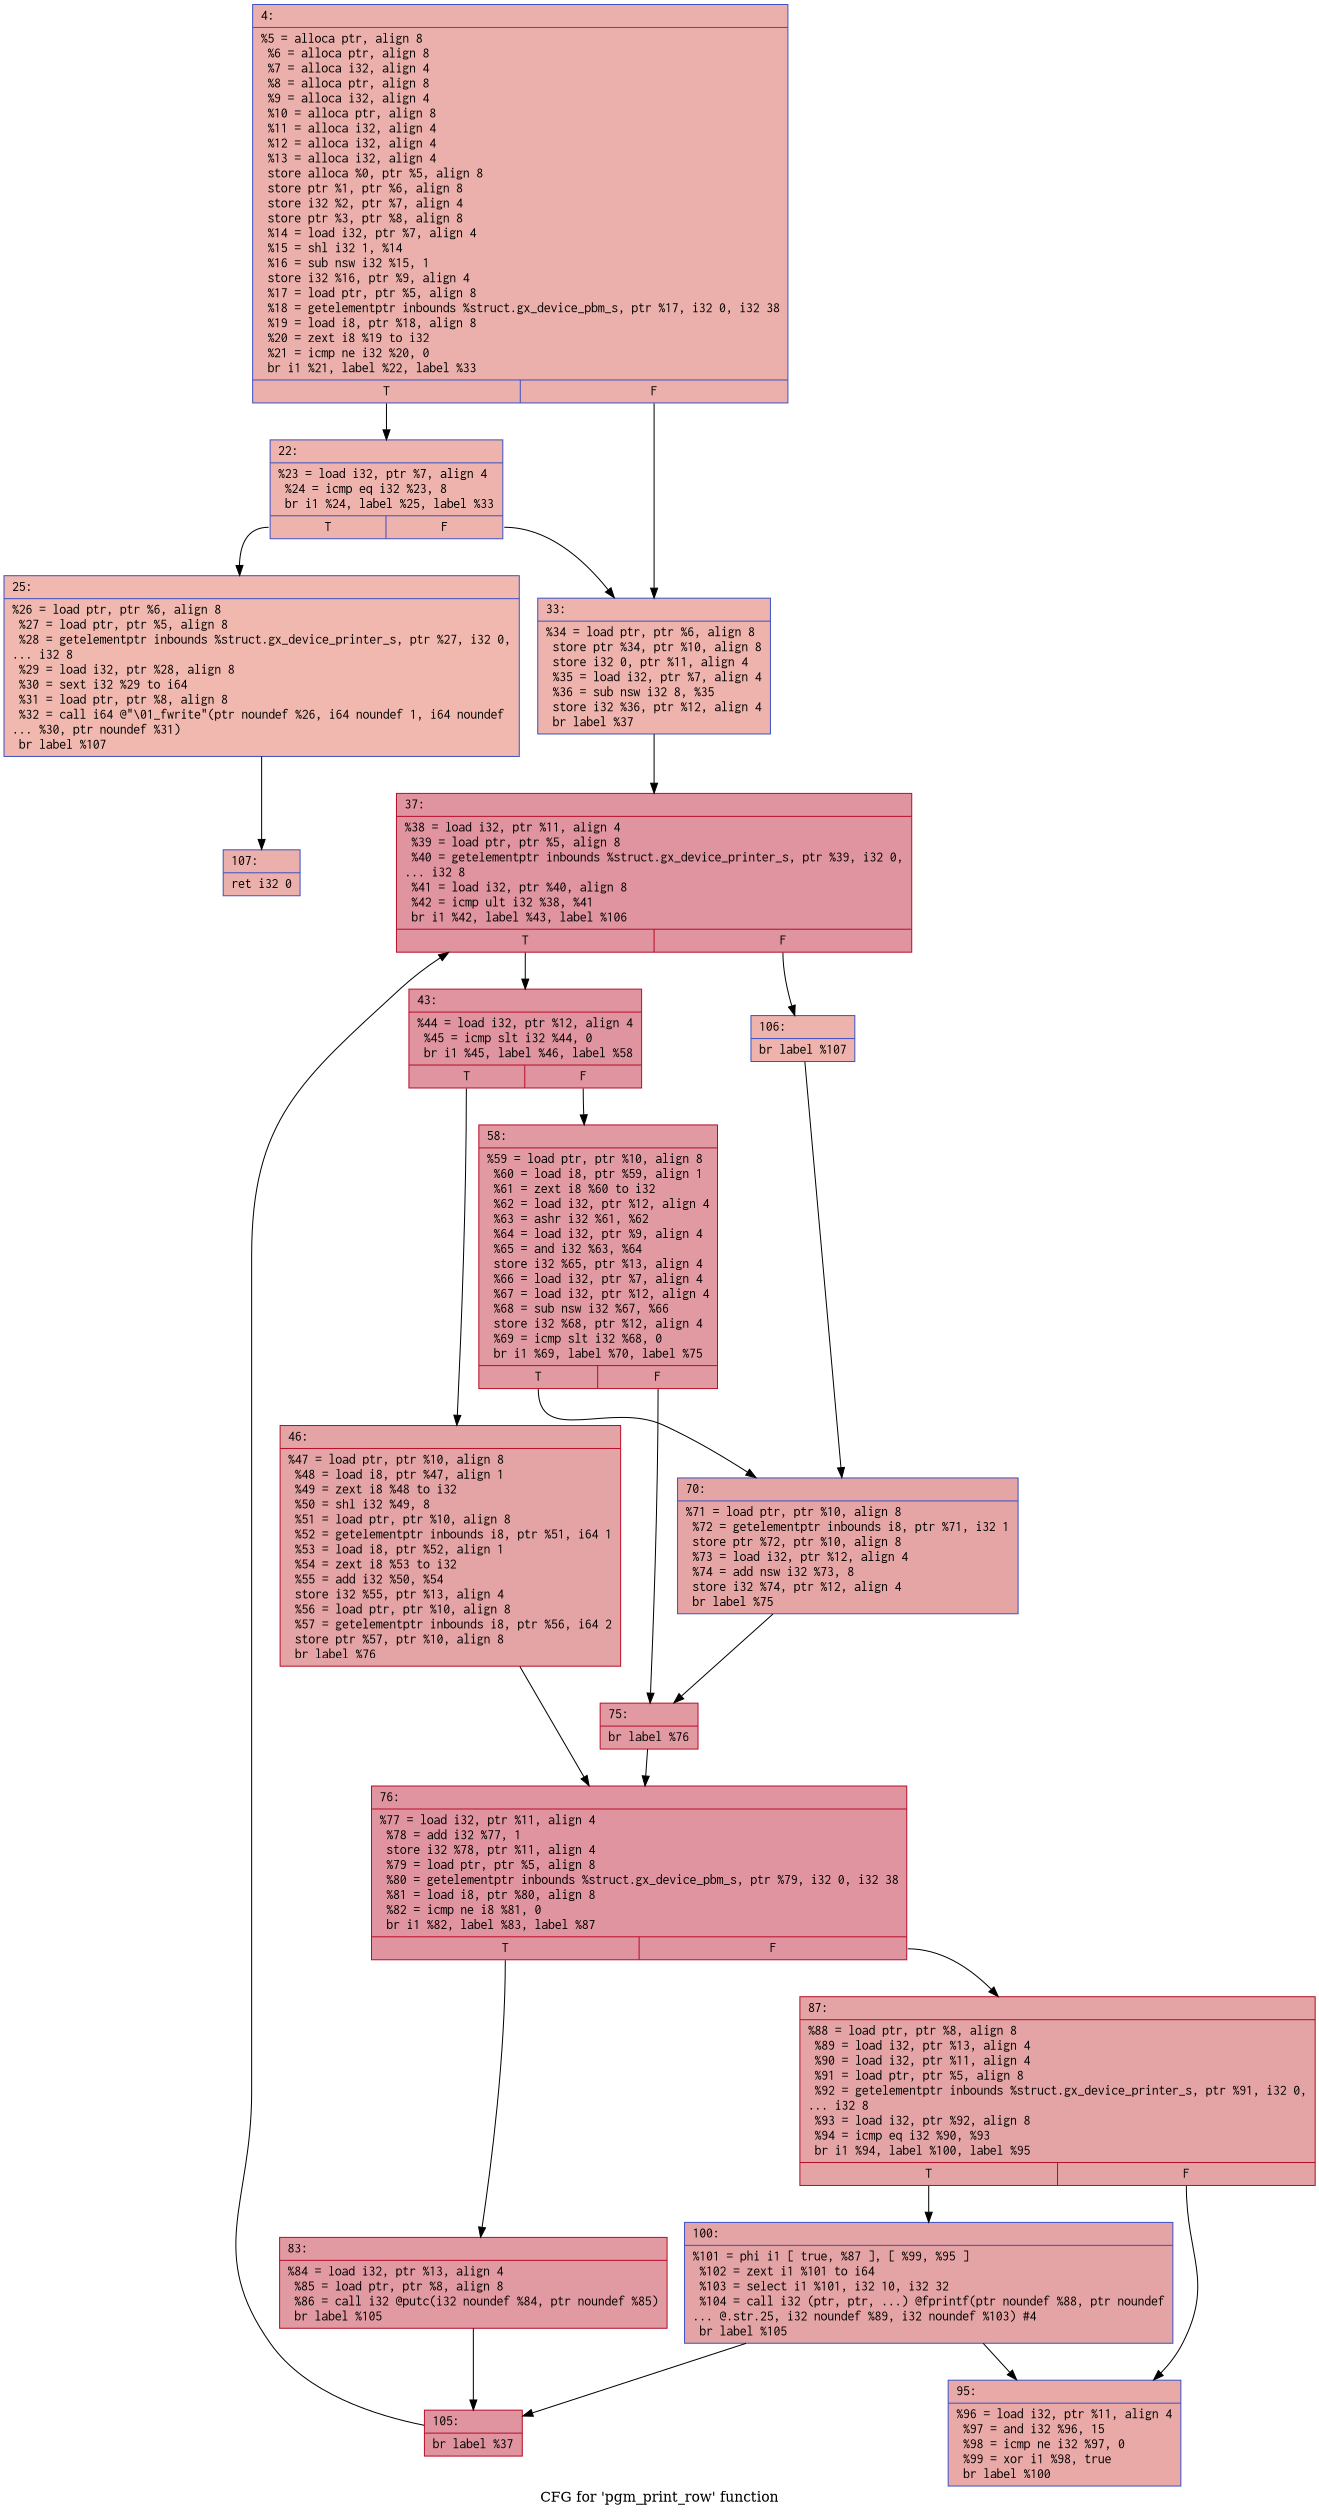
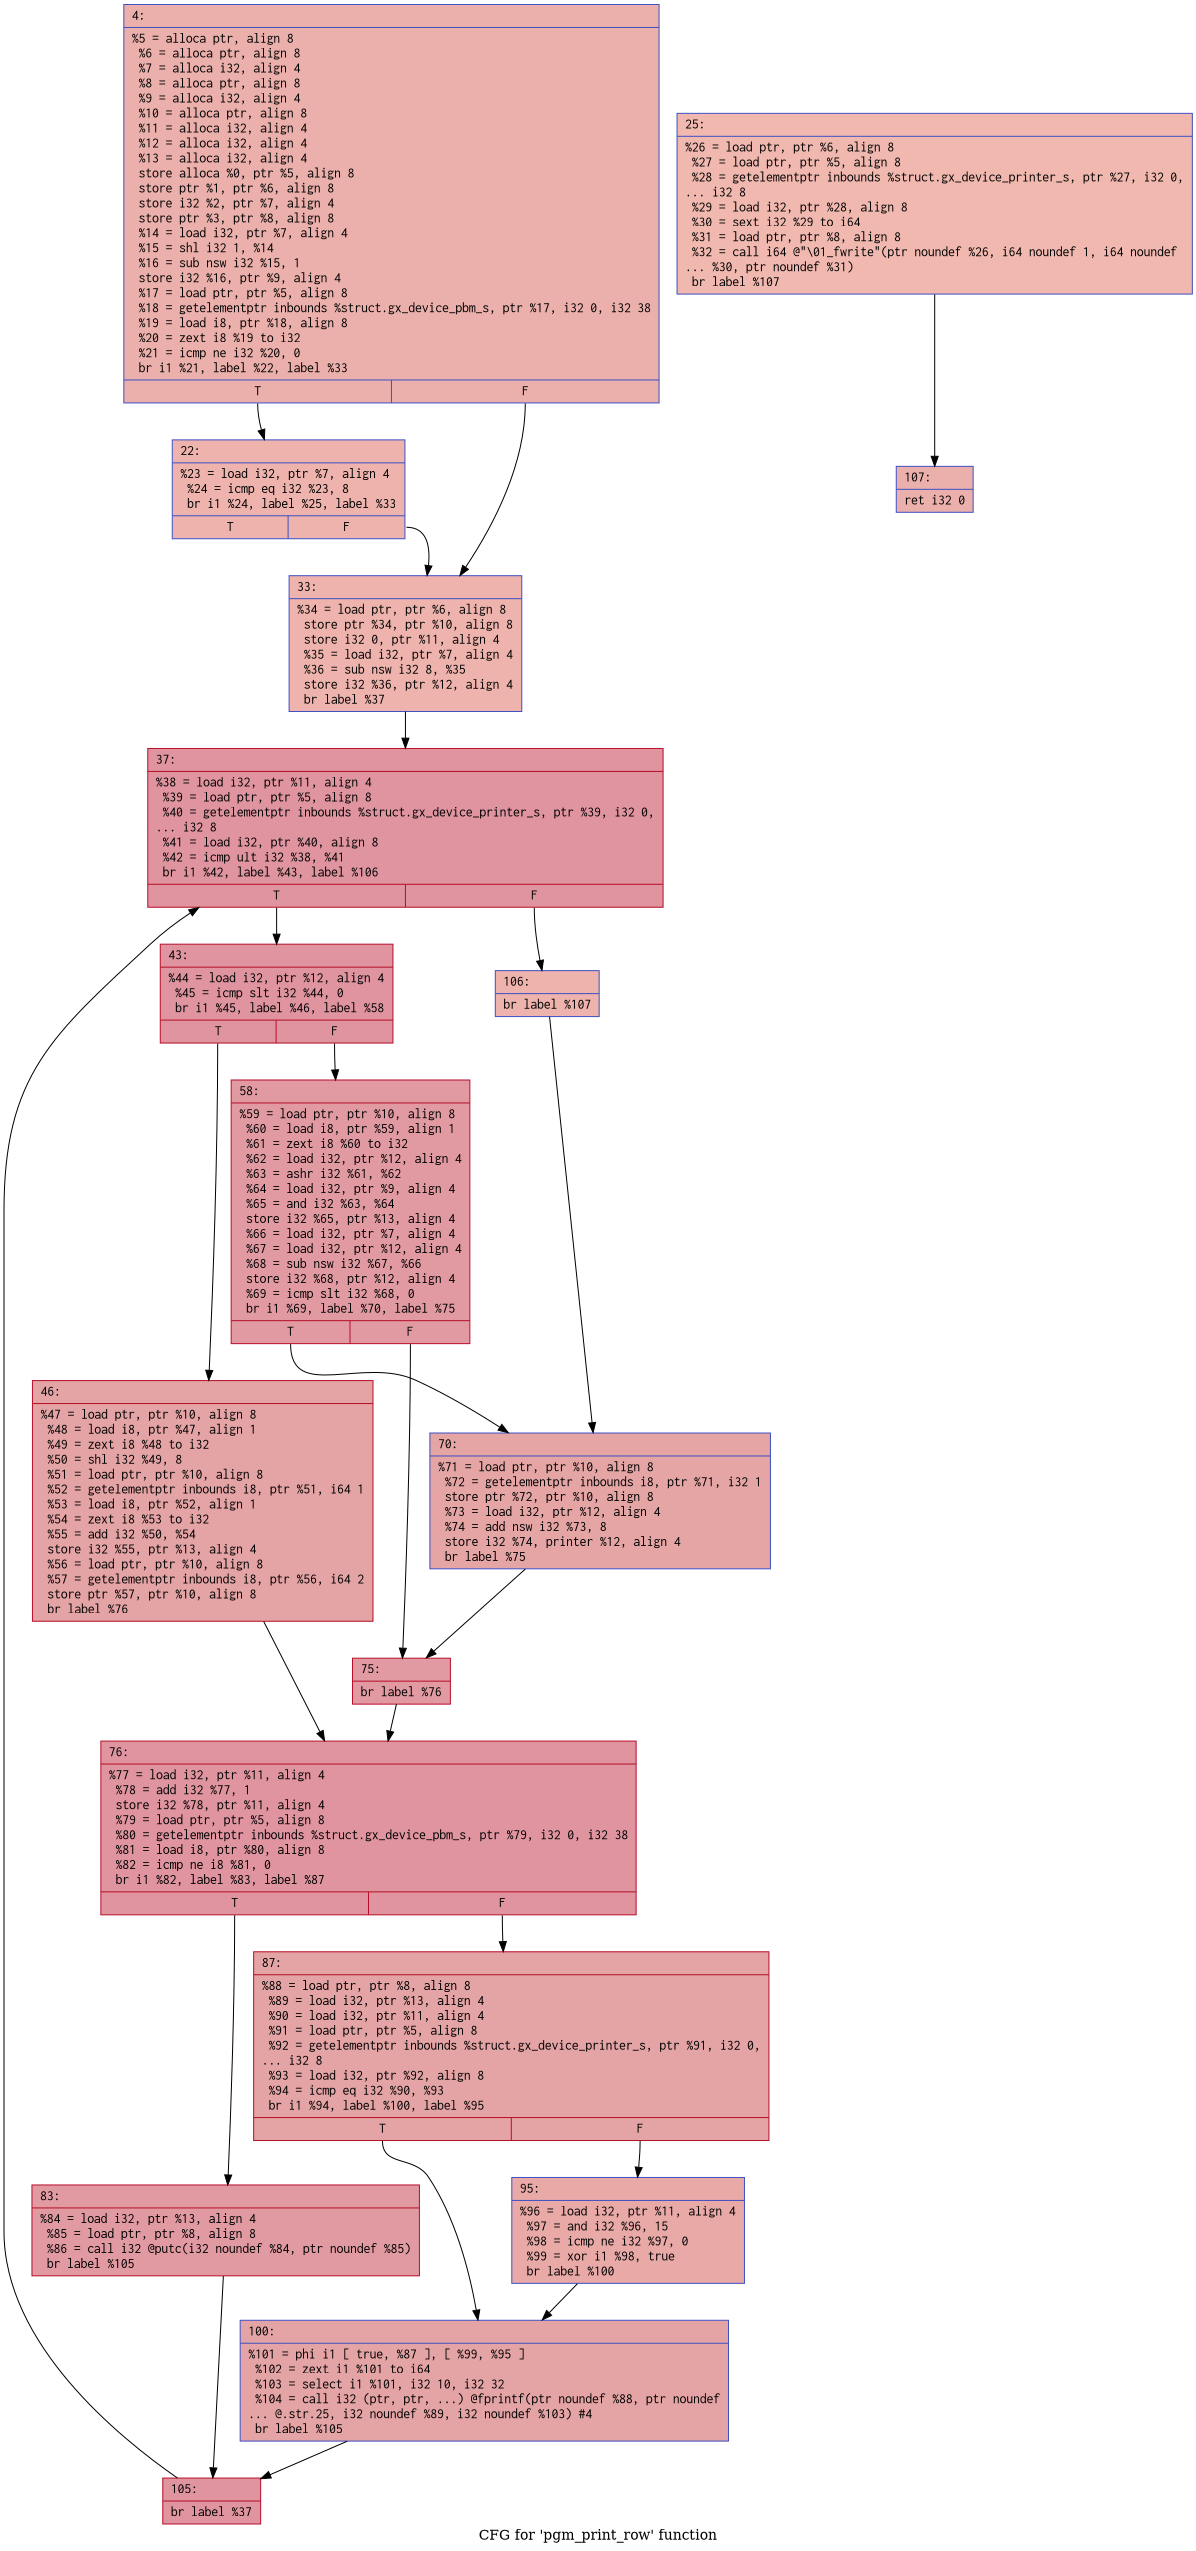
(246, 539) -> none
(794, 1587) -> (560, 1542)
(996, 2358) -> (563, 2298)
